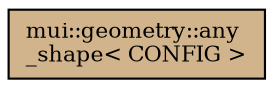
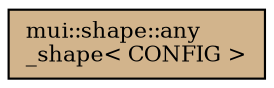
(137, 44) -> (137, 44)
